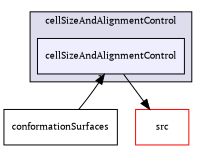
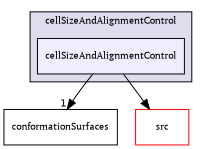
(89, 96) -> (82, 88)
